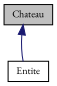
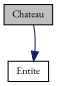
(22, 48) -> (35, 38)
